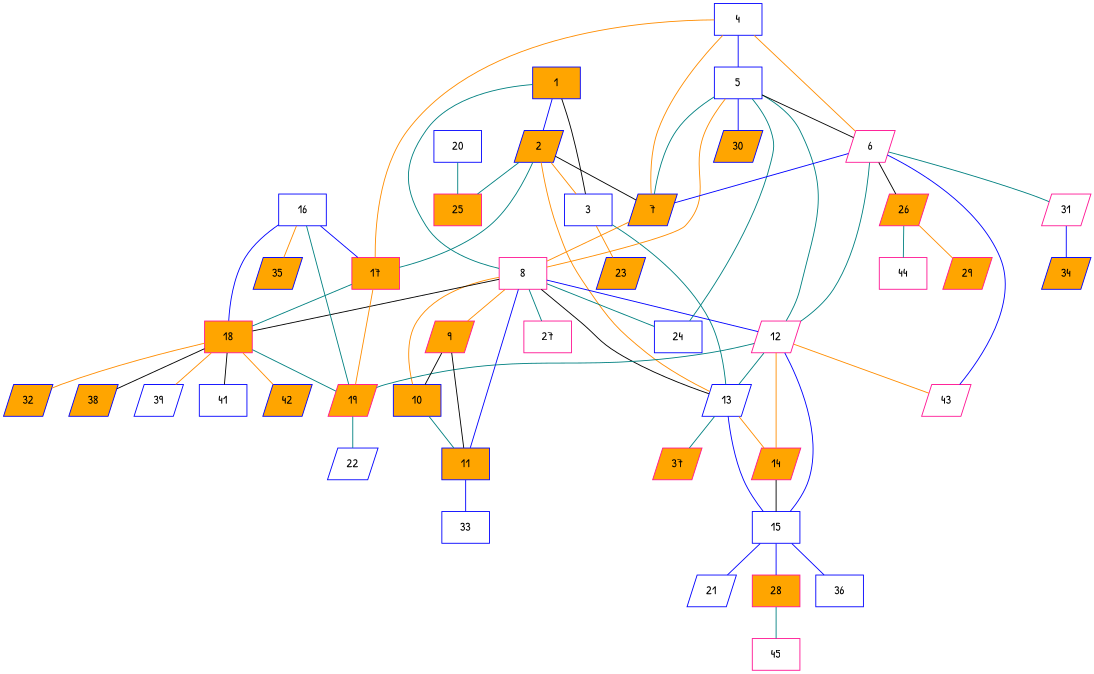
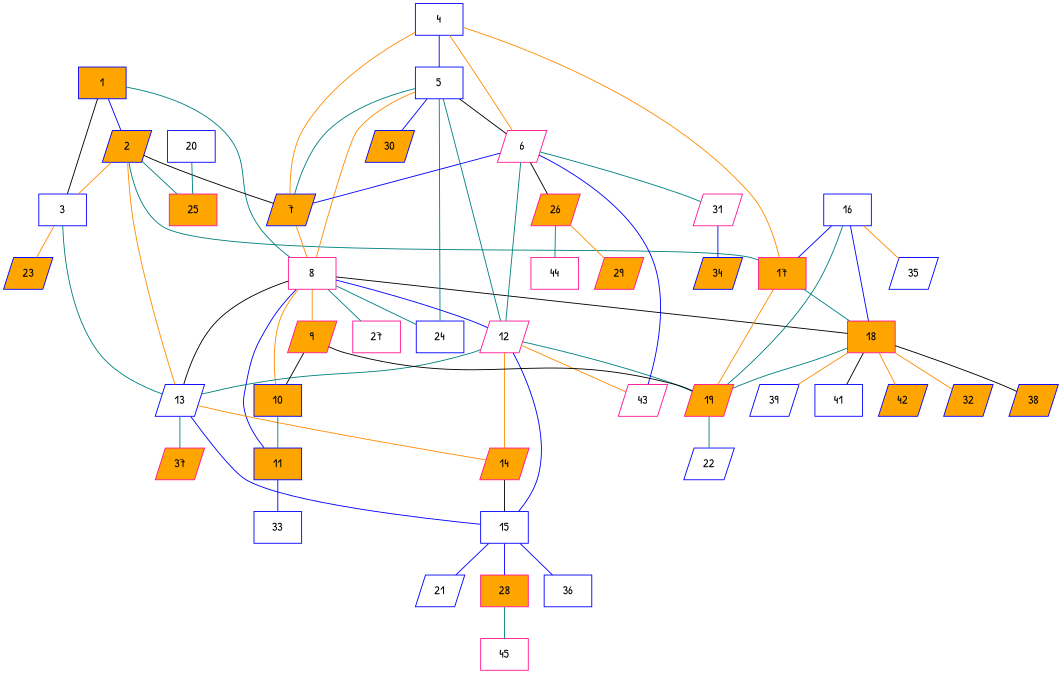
(278, 273) -> (914, 273)
(458, 400) -> (511, 369)
